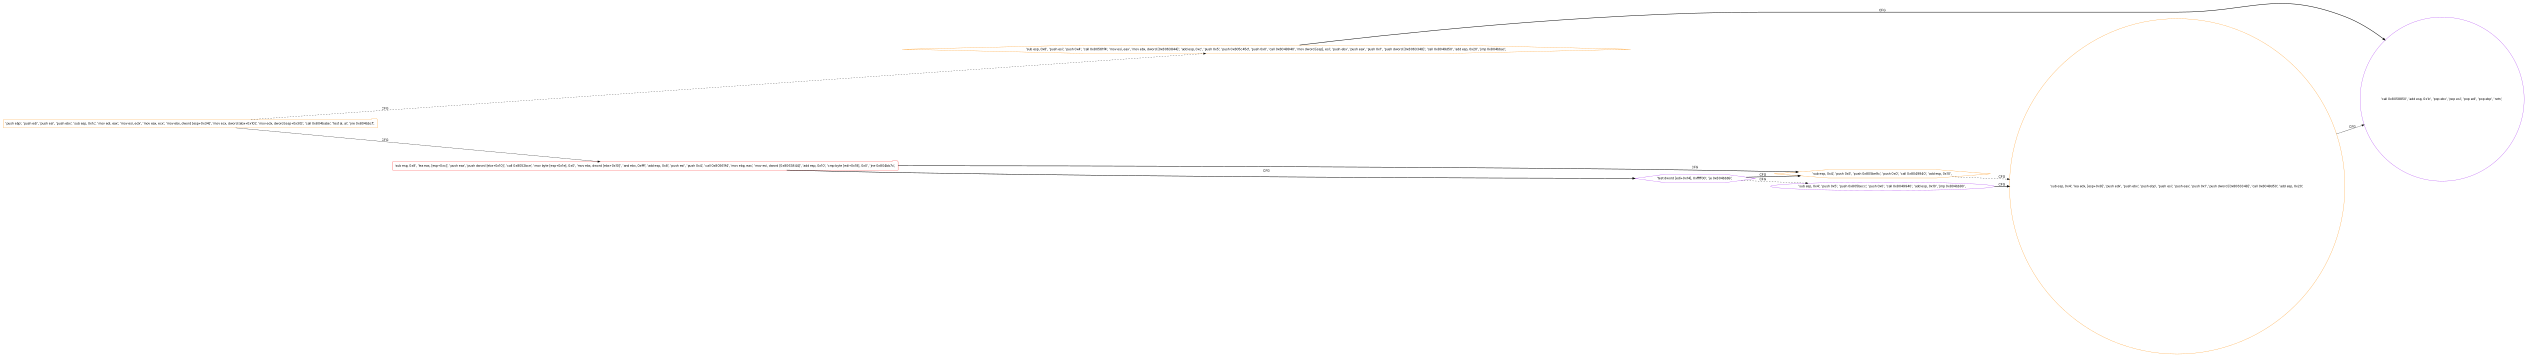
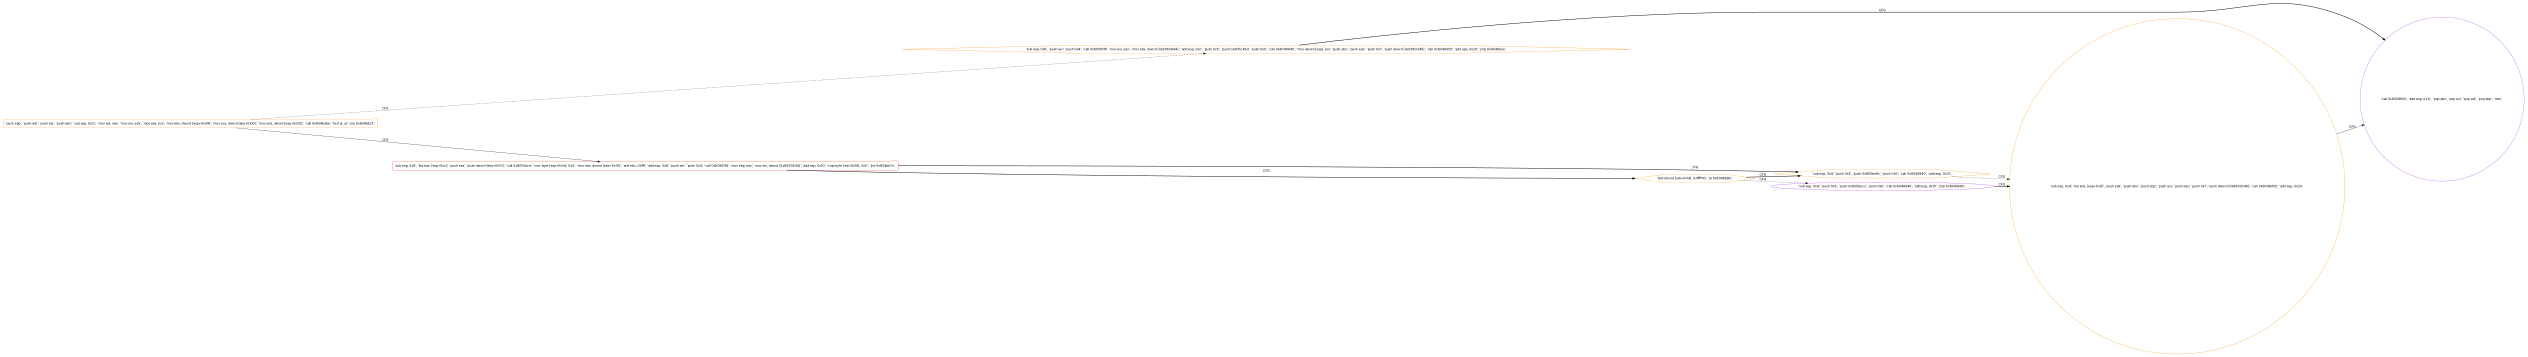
(1695, 178) -> (1695, 178)
